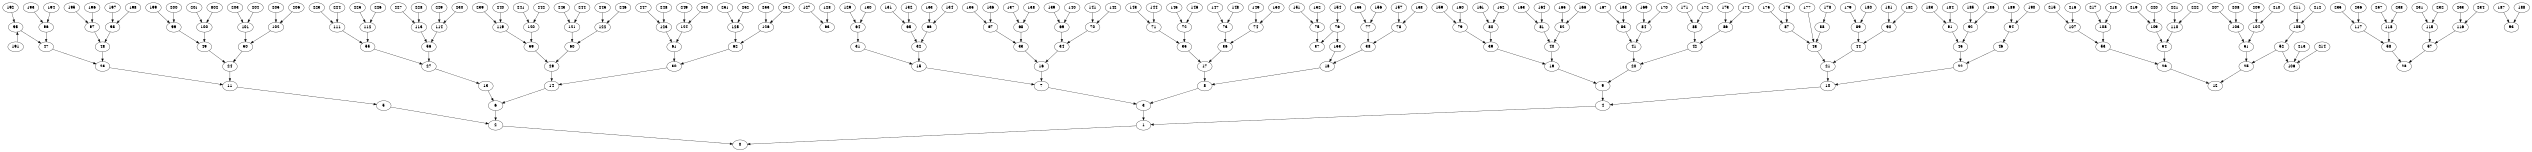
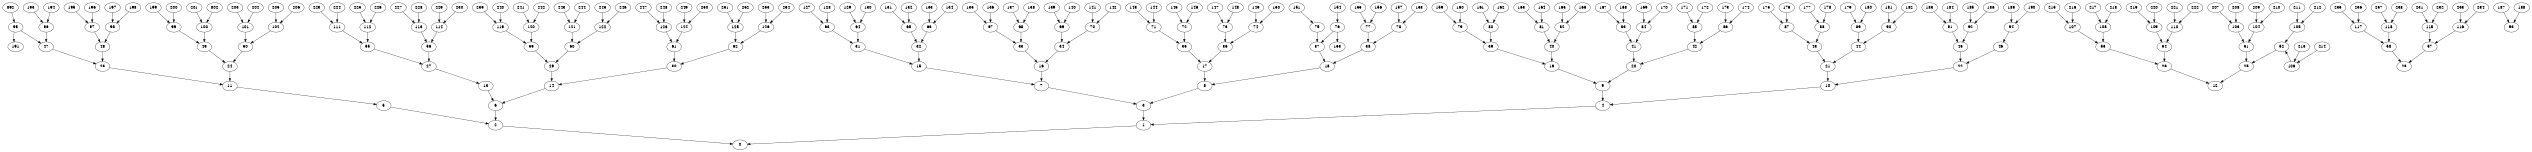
(11, 8) -> (11, 8)
(1317, 8) -> none
(1811, 26) -> (1814, 16)
none -> (841, 36)
(17, 38) -> (14, 36)
(1333, 55) -> (1322, 55)
(2284, 56) -> (2289, 57)
